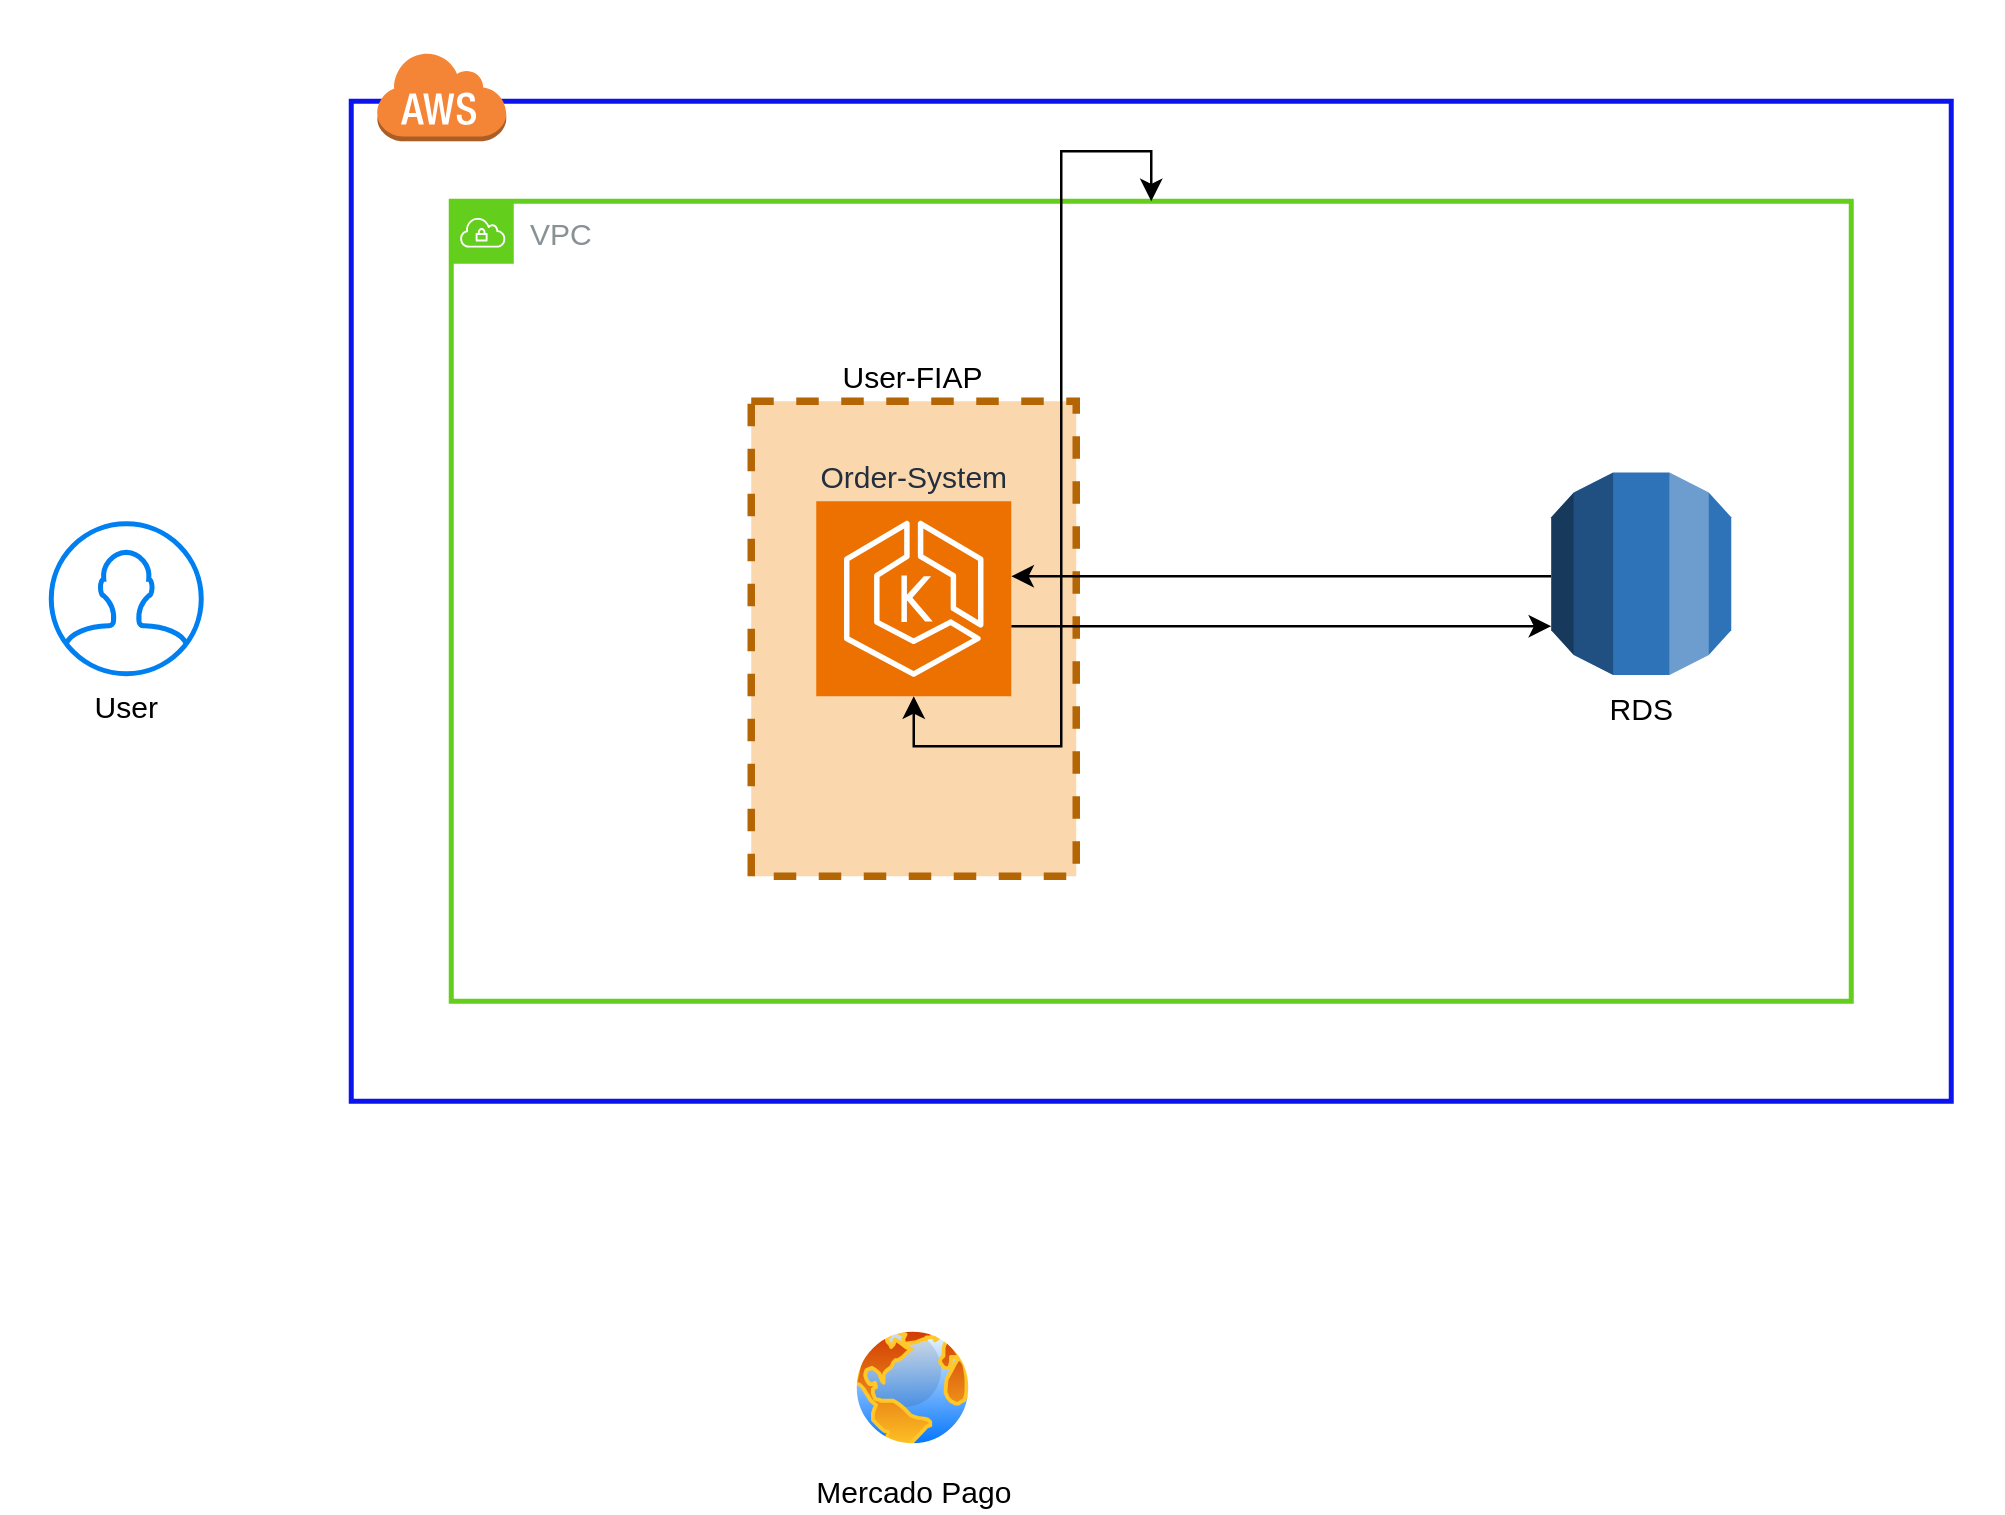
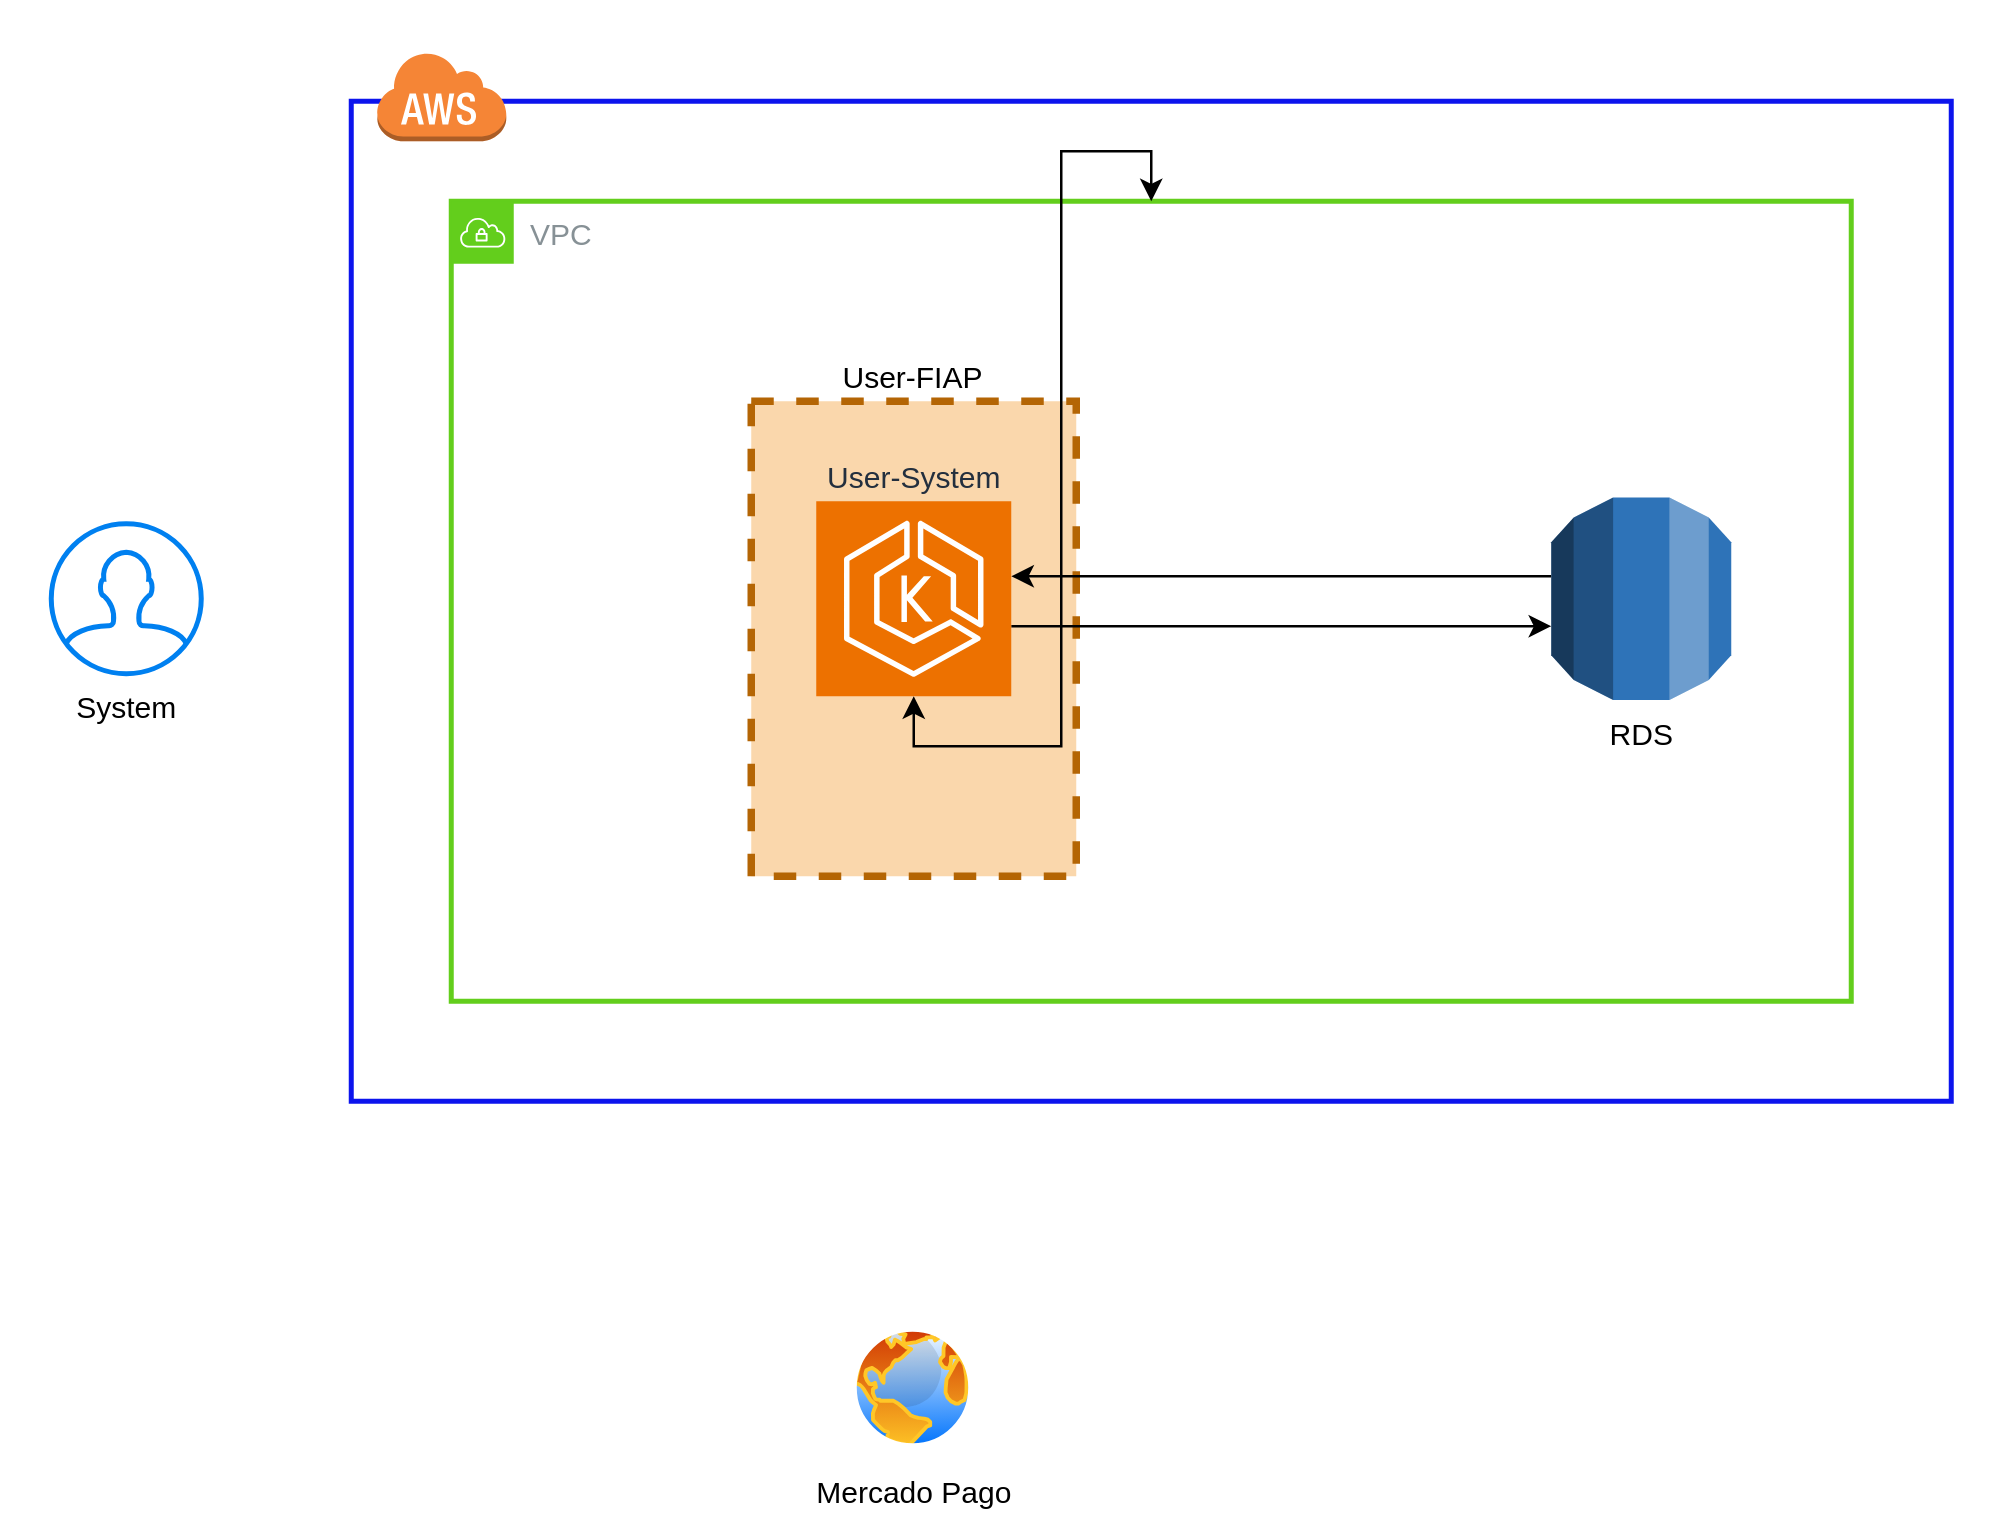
(915, 476) -> (915, 476)
(1641, 574) -> (1641, 599)
(128, 709) -> (128, 709)
